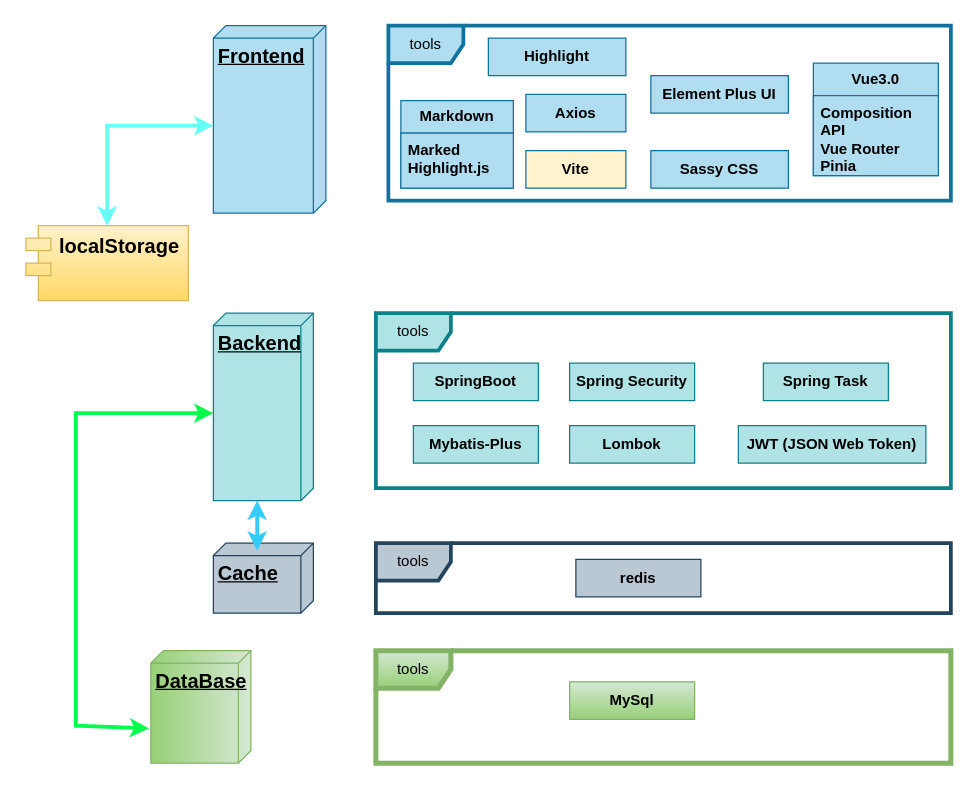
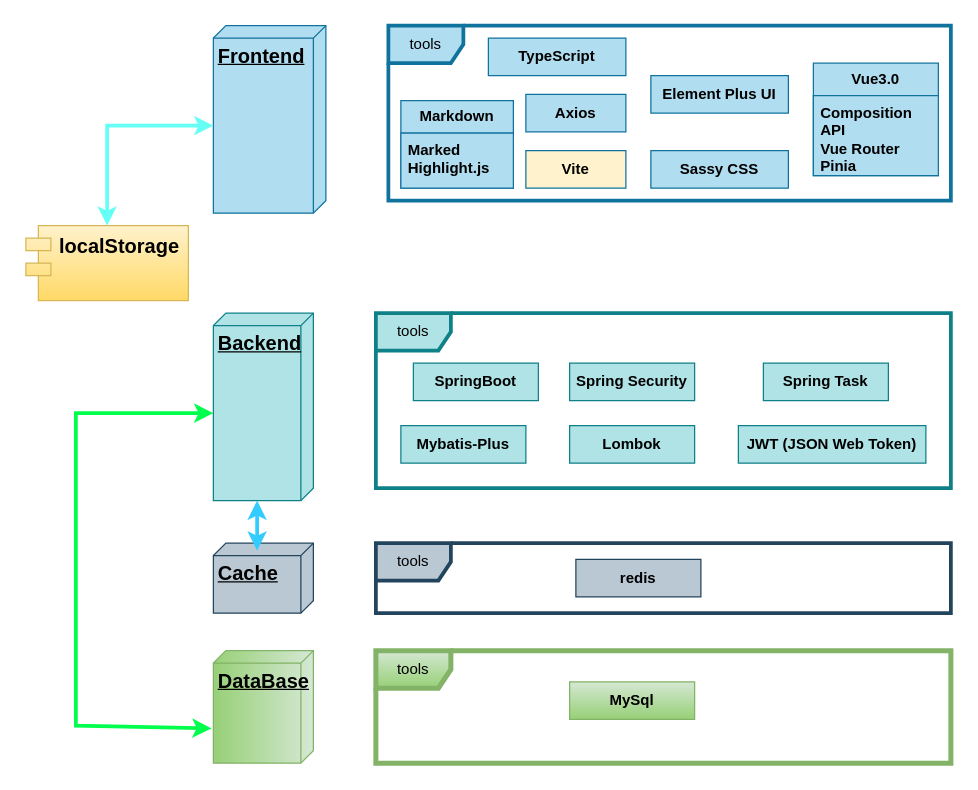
(557, 57) -> (557, 57)
(476, 444) -> (463, 444)
(201, 707) -> (263, 707)
